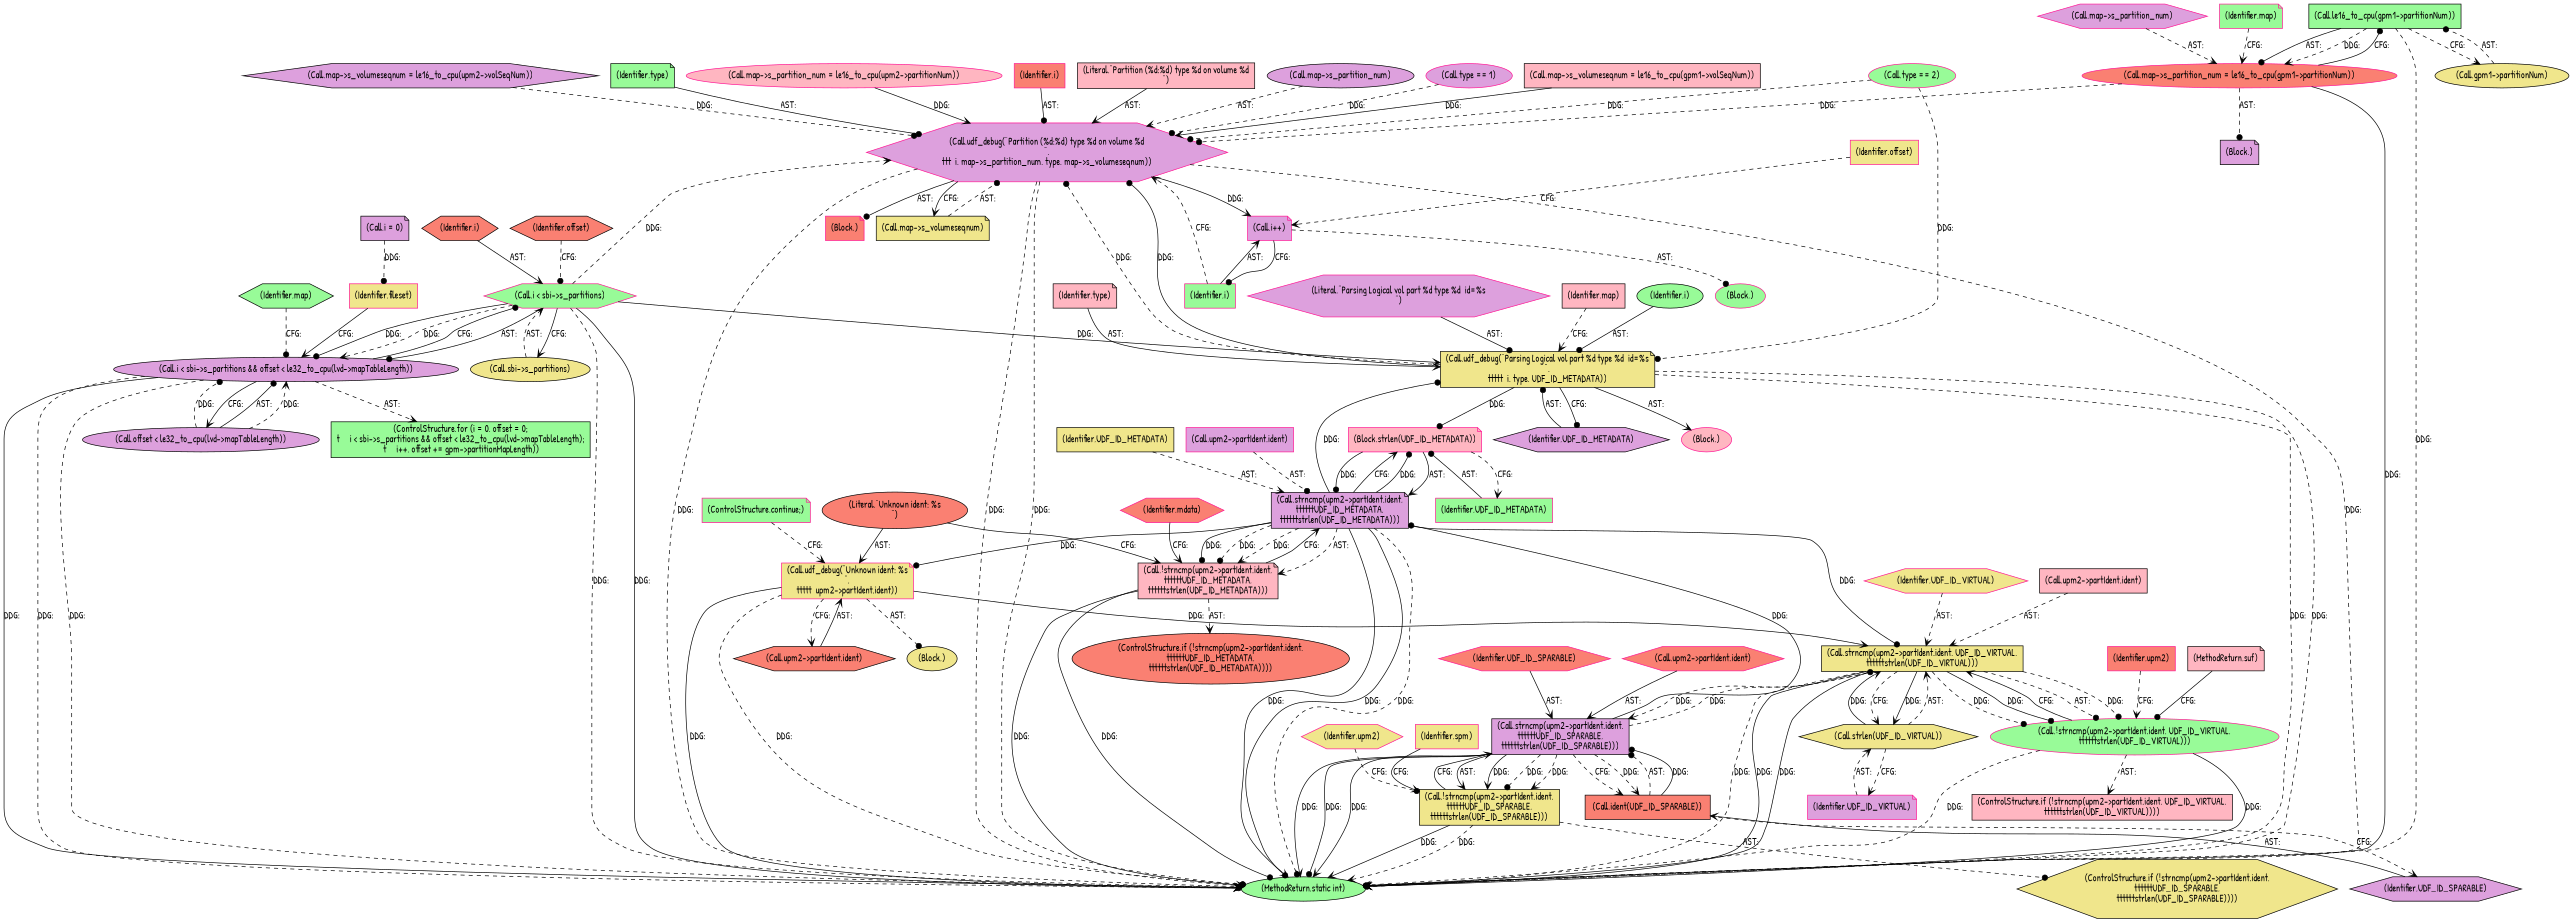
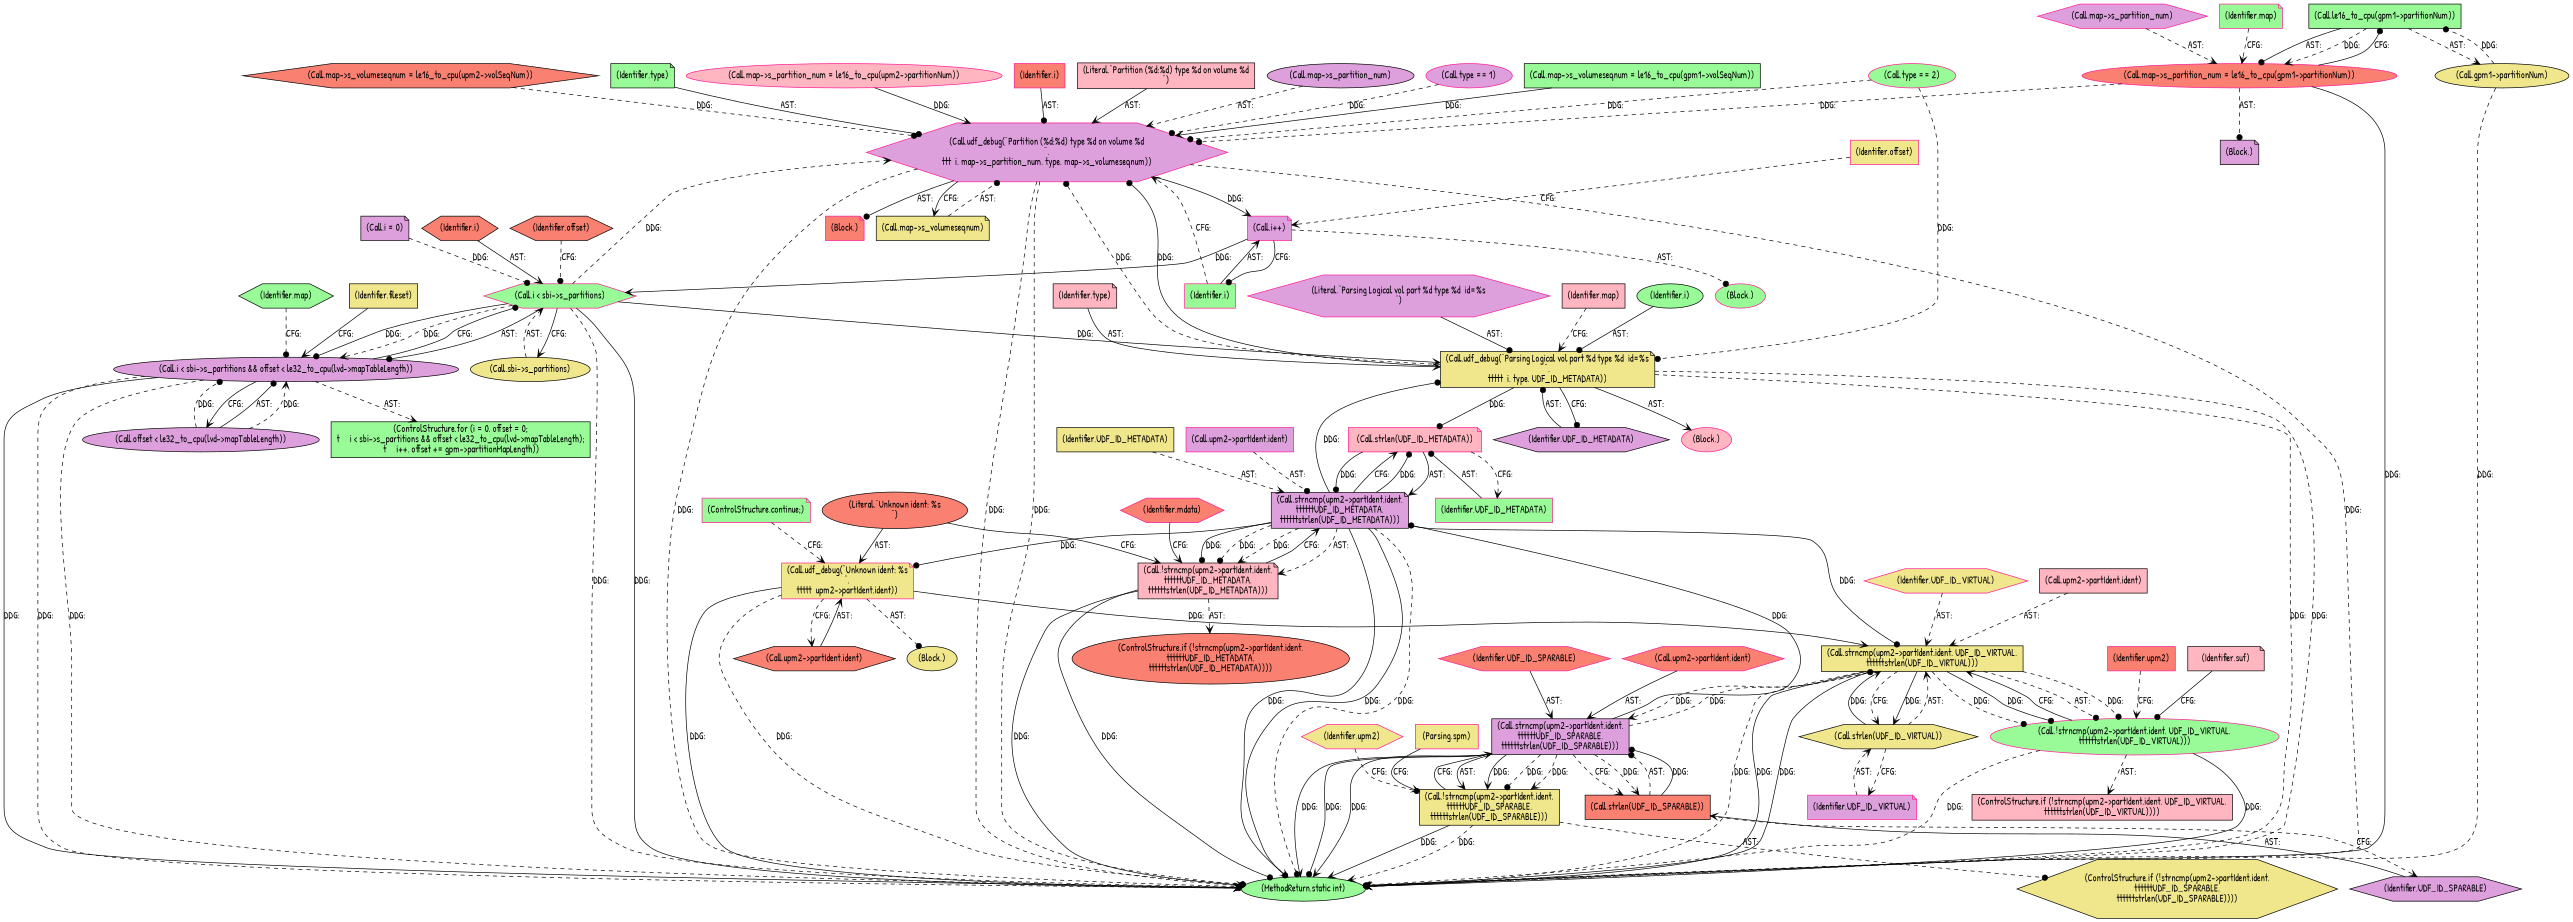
(2459, 46) -> (2459, 46)
(2491, 46) -> (2491, 46)
(421, 76) -> (421, 76)
(1642, 76) -> (1642, 76)
(384, 259) -> (467, 260)
none -> (942, 278)
(384, 296) -> (384, 296)
(1415, 440) -> (1415, 440)
(2226, 659) -> (2226, 659)
(1447, 737) -> (1447, 737)
(1648, 807) -> (1648, 807)
(2388, 845) -> (2392, 858)
